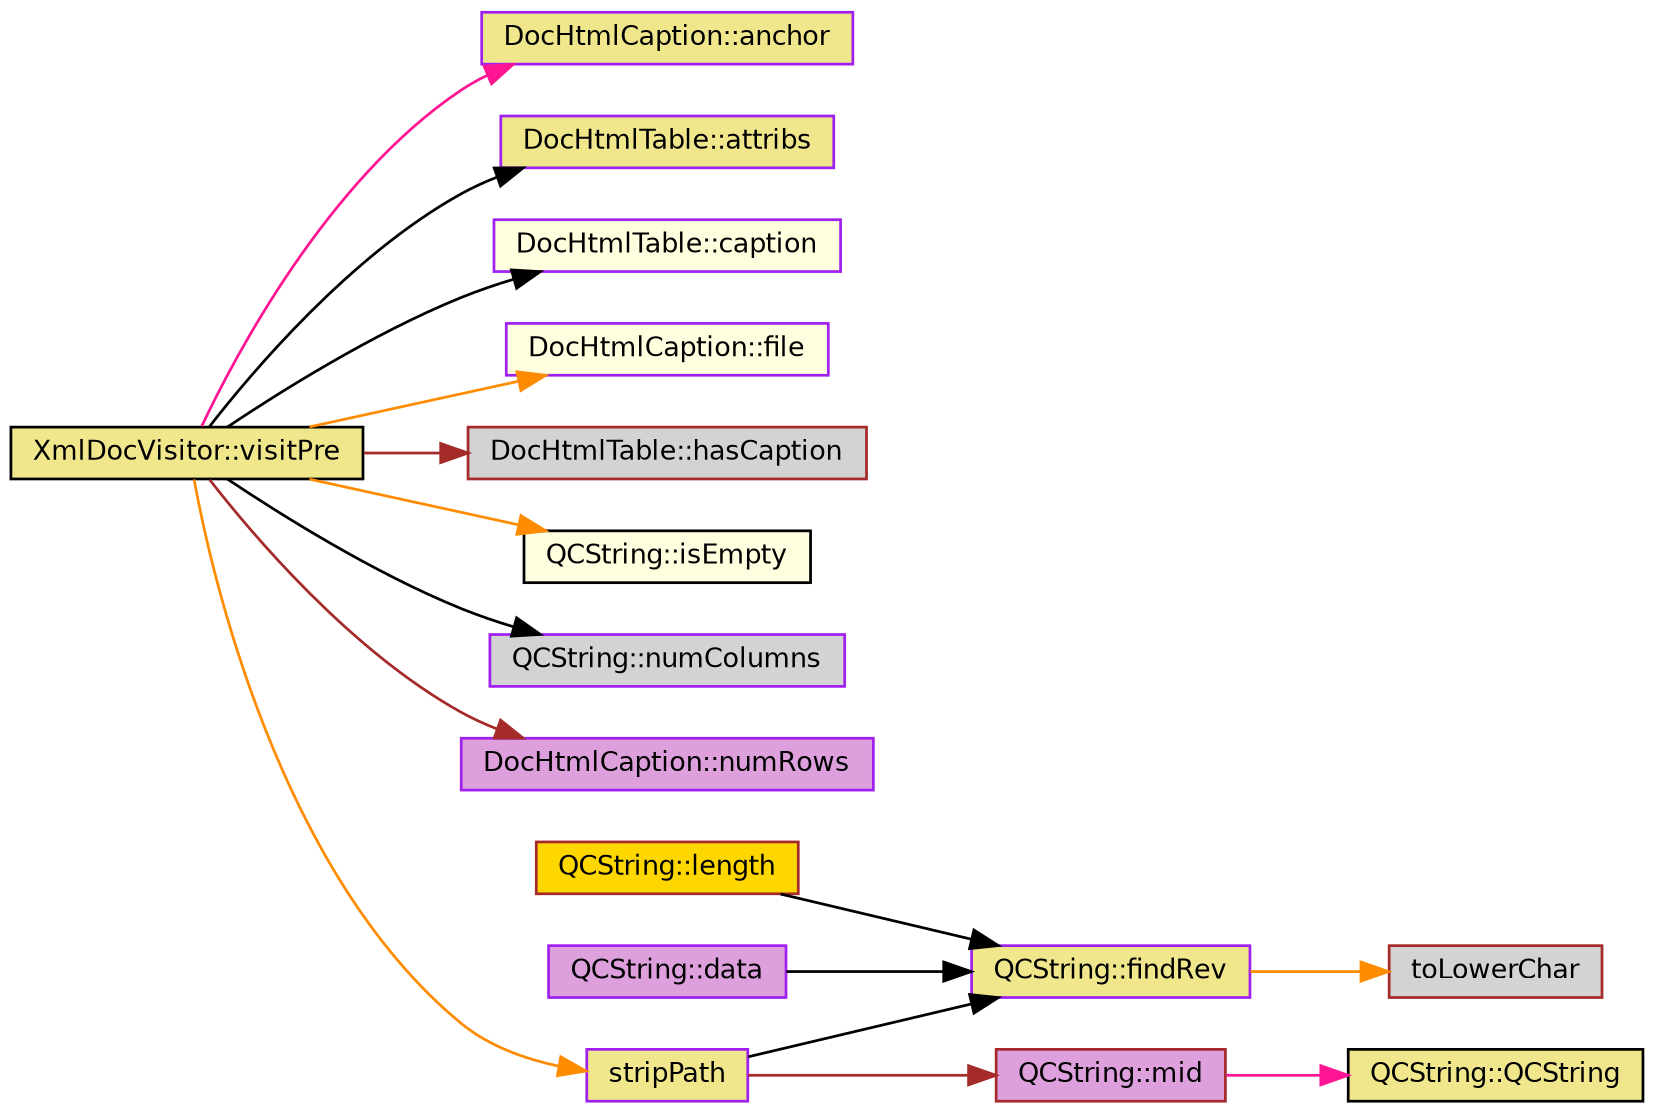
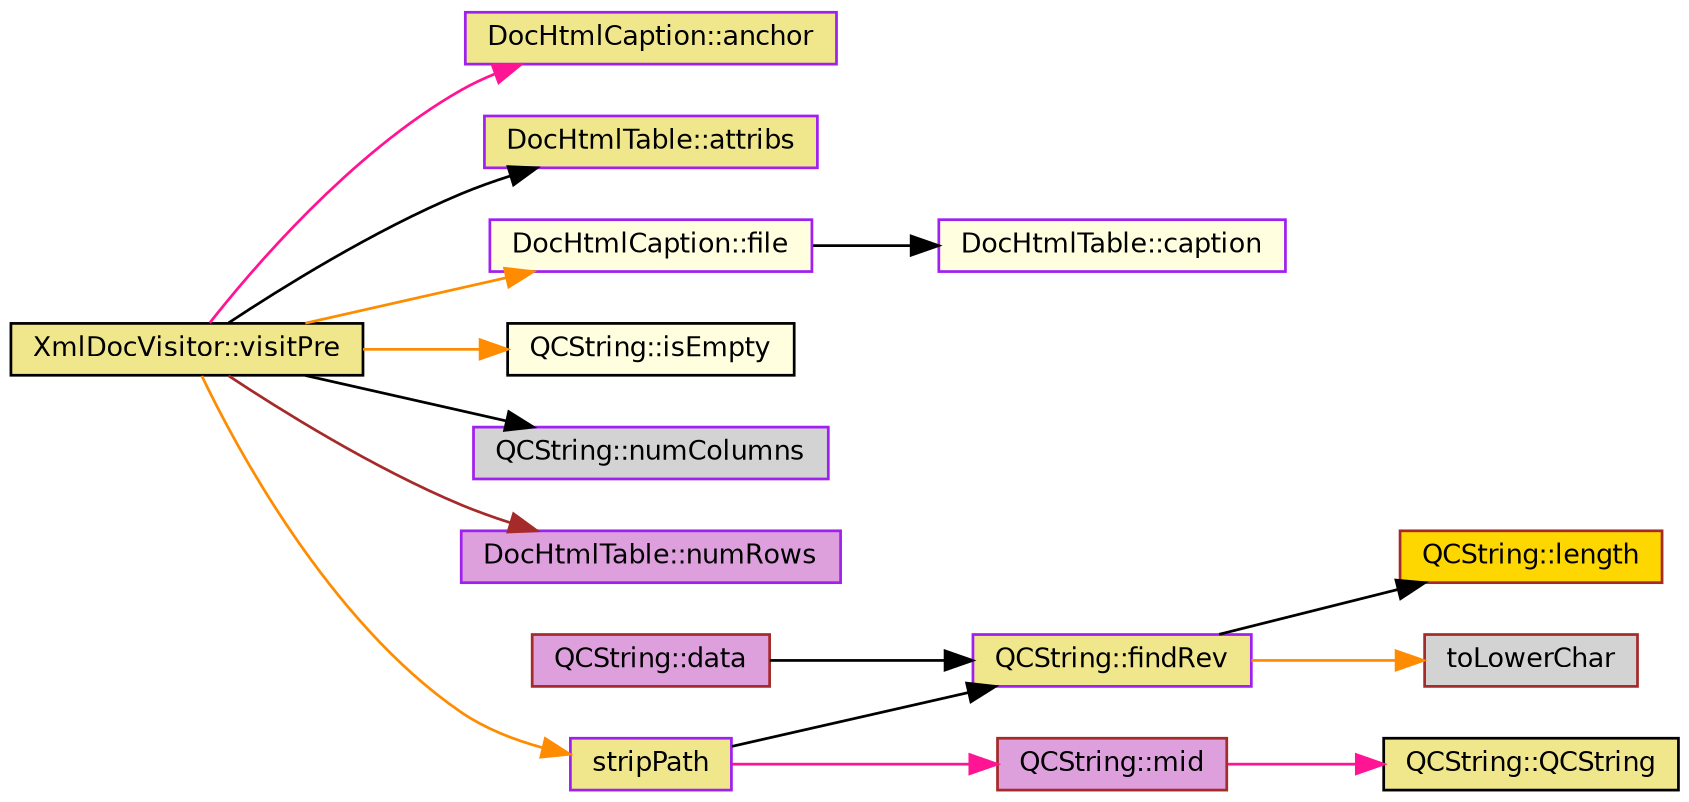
(366, 343) -> (862, 246)
(667, 453) -> none
(667, 764) -> (651, 557)
(876, 917) -> (1309, 612)
(667, 972) -> (651, 660)
(858, 1075) -> (851, 764)
